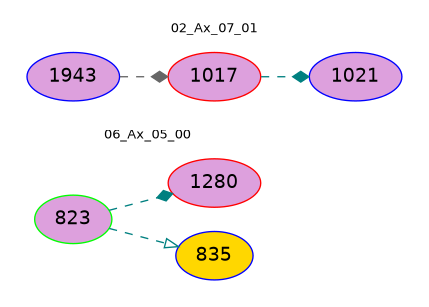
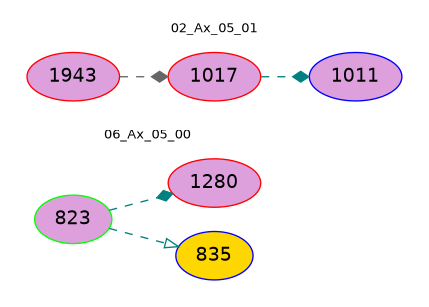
(214, 29) -> (214, 29)
(73, 77) -> (73, 77)
(356, 77) -> (356, 77)
